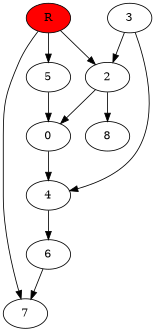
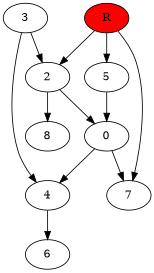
(38, 280) -> (116, 162)
